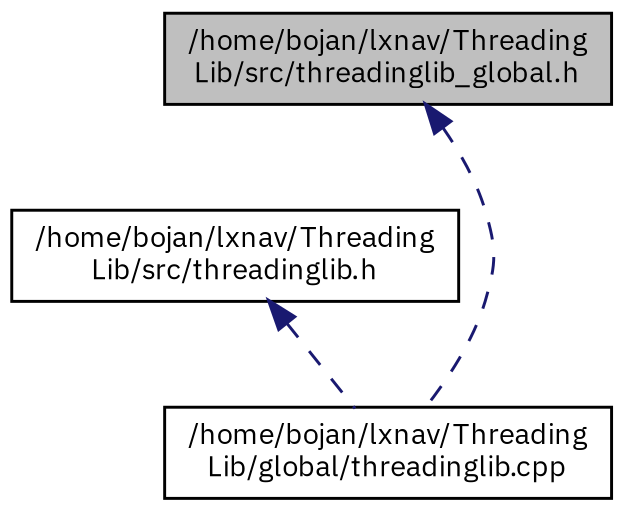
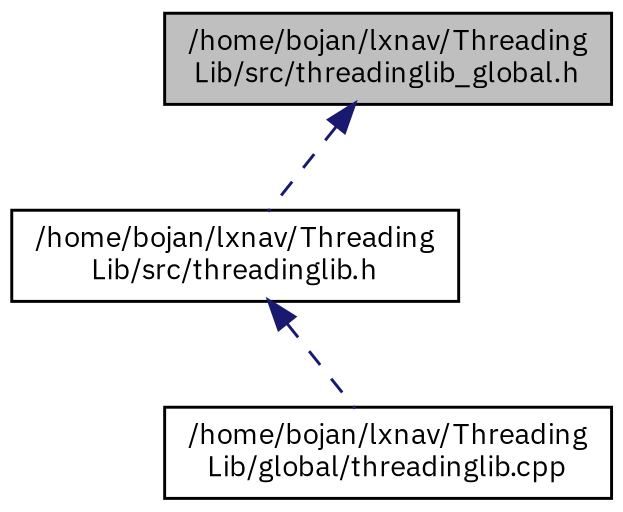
(493, 270) -> (302, 169)
